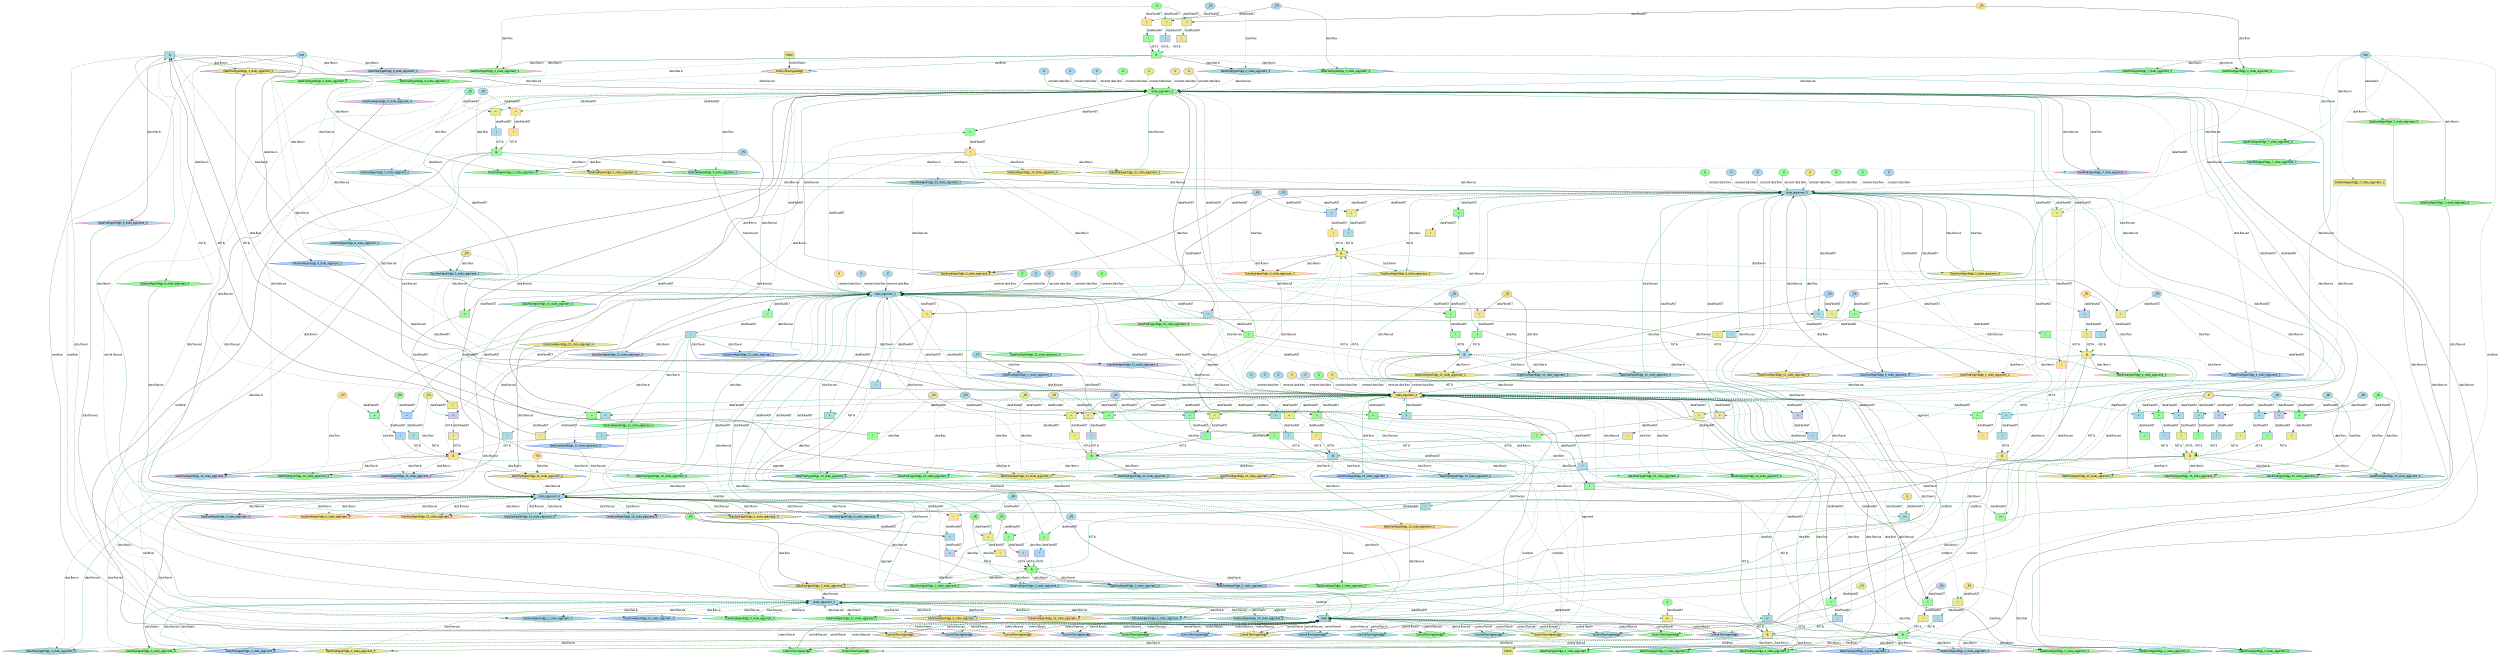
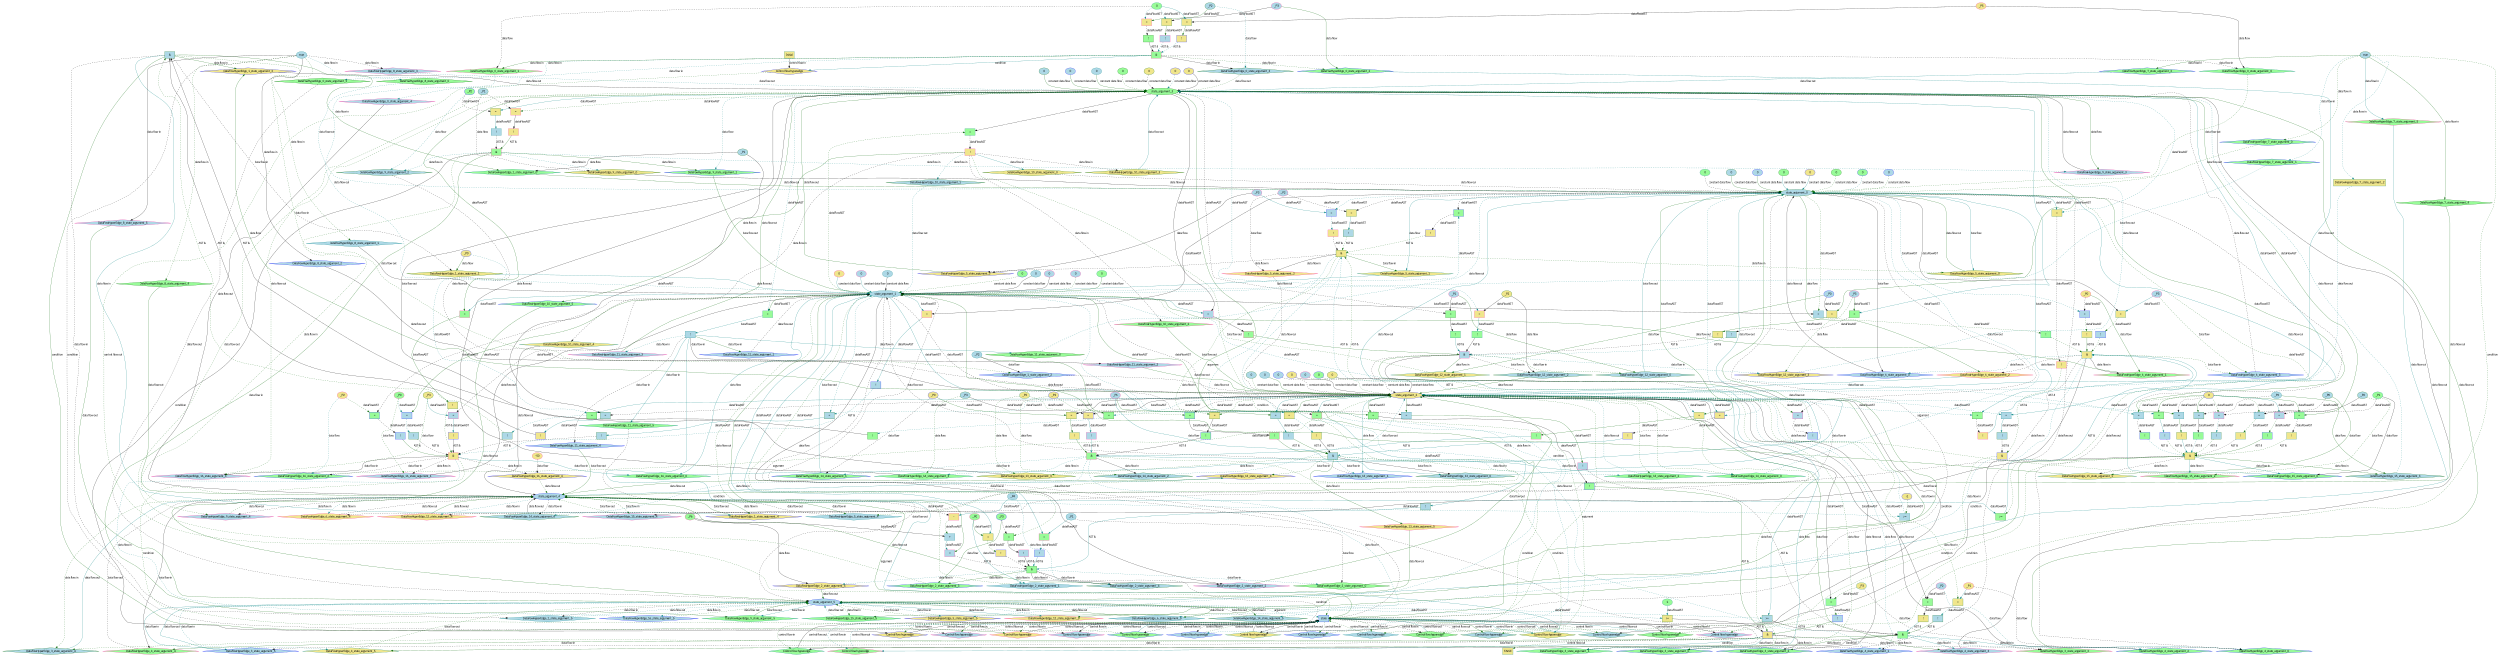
(455, 274) -> (455, 274)
(765, 504) -> (765, 504)
